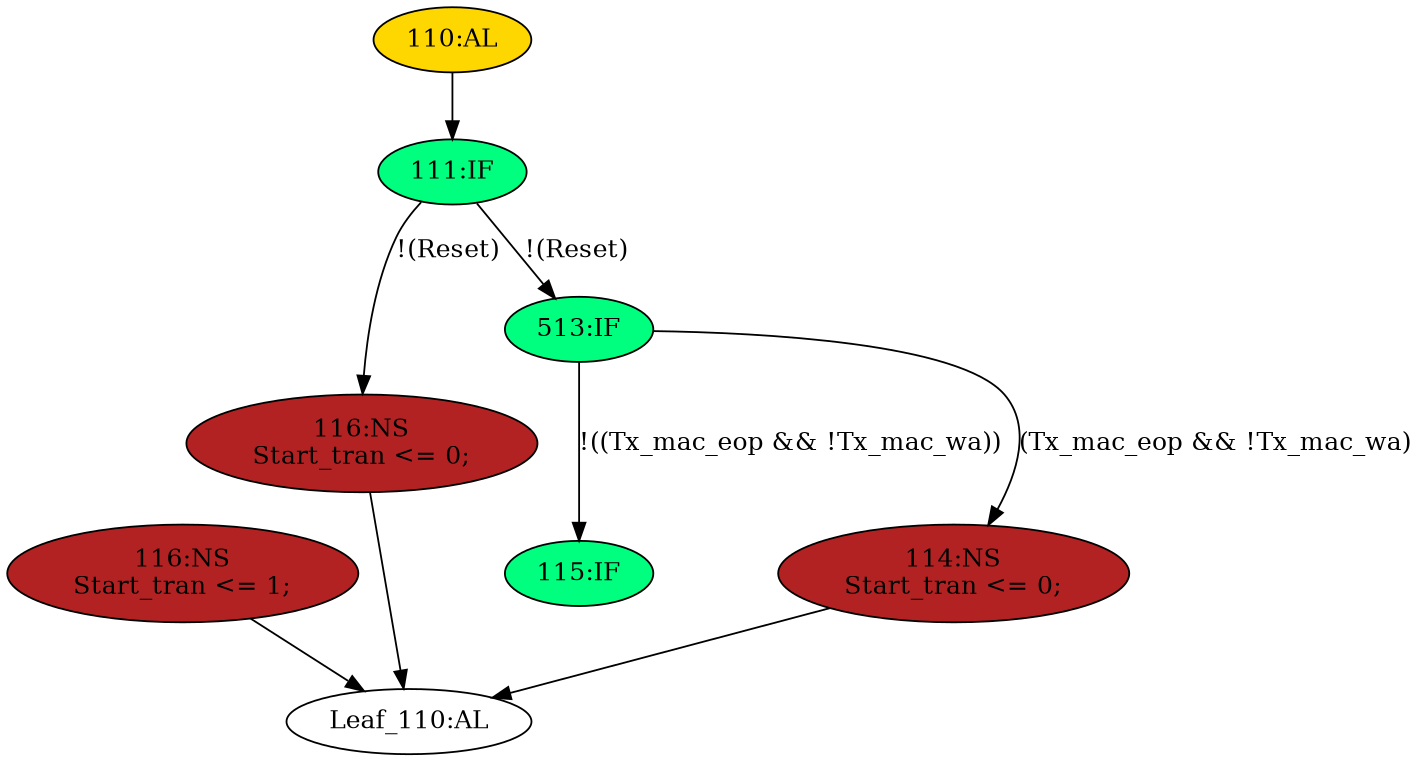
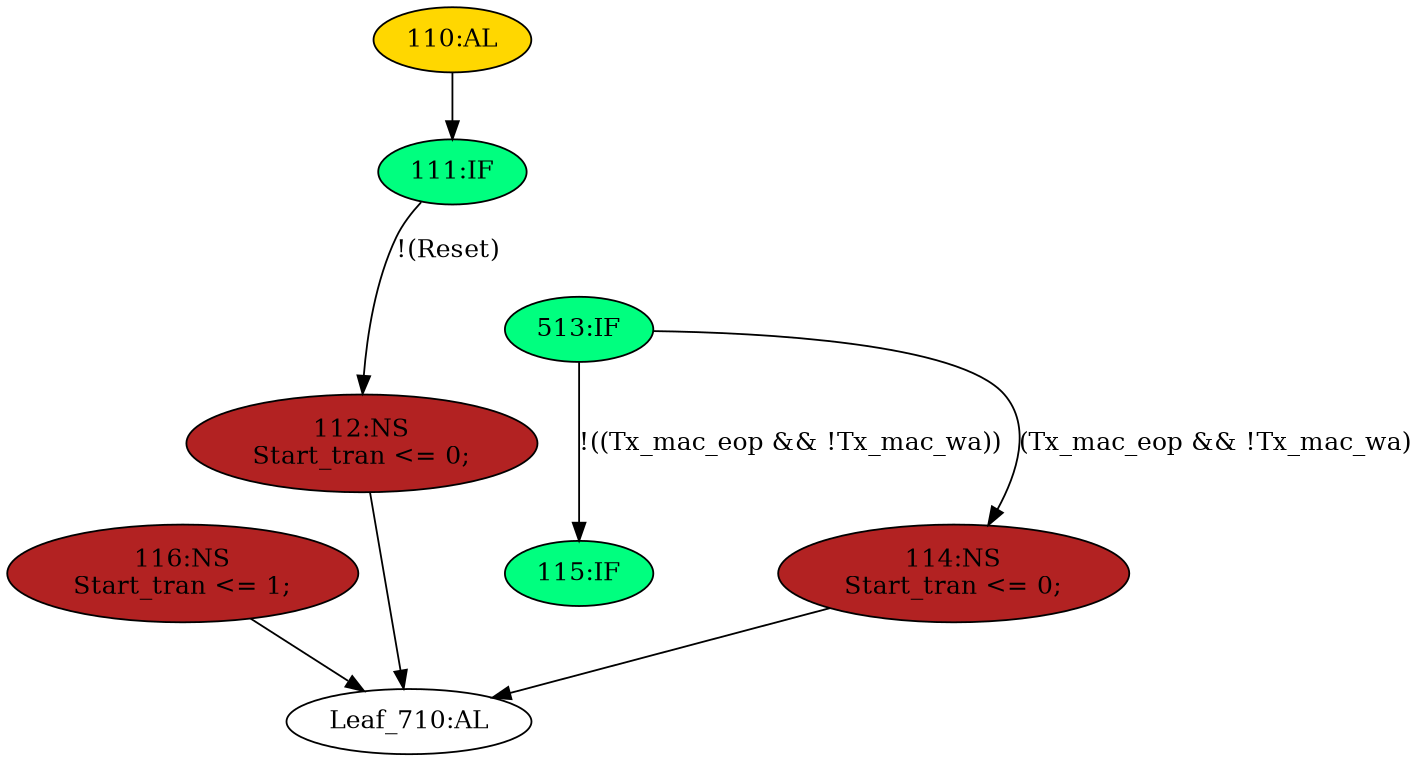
(510, 244) -> none
(362, 443) -> (362, 443)
(409, 722) -> (409, 722)
